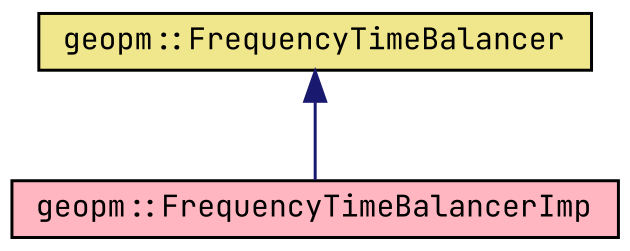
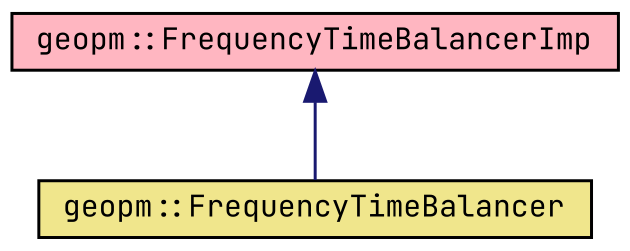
(315, 141) -> (315, 141)
